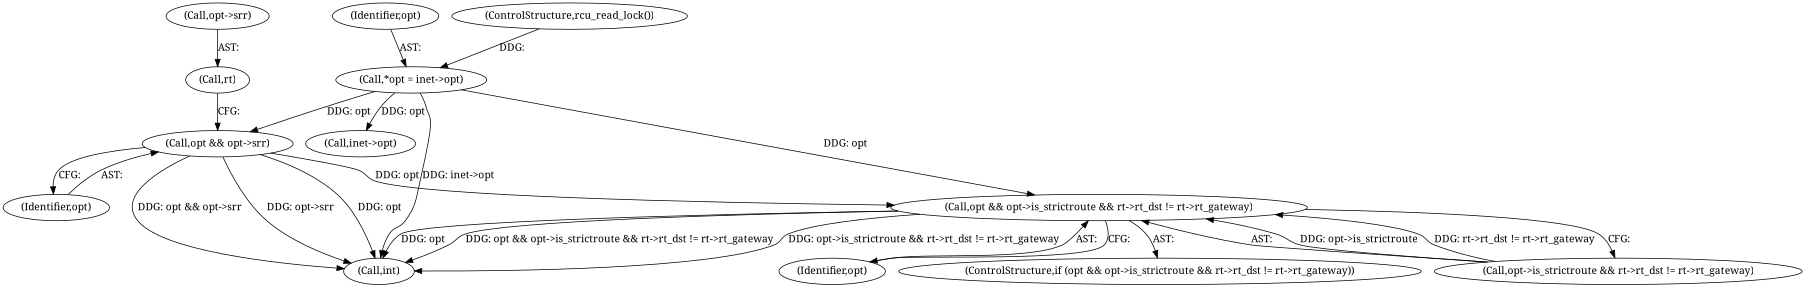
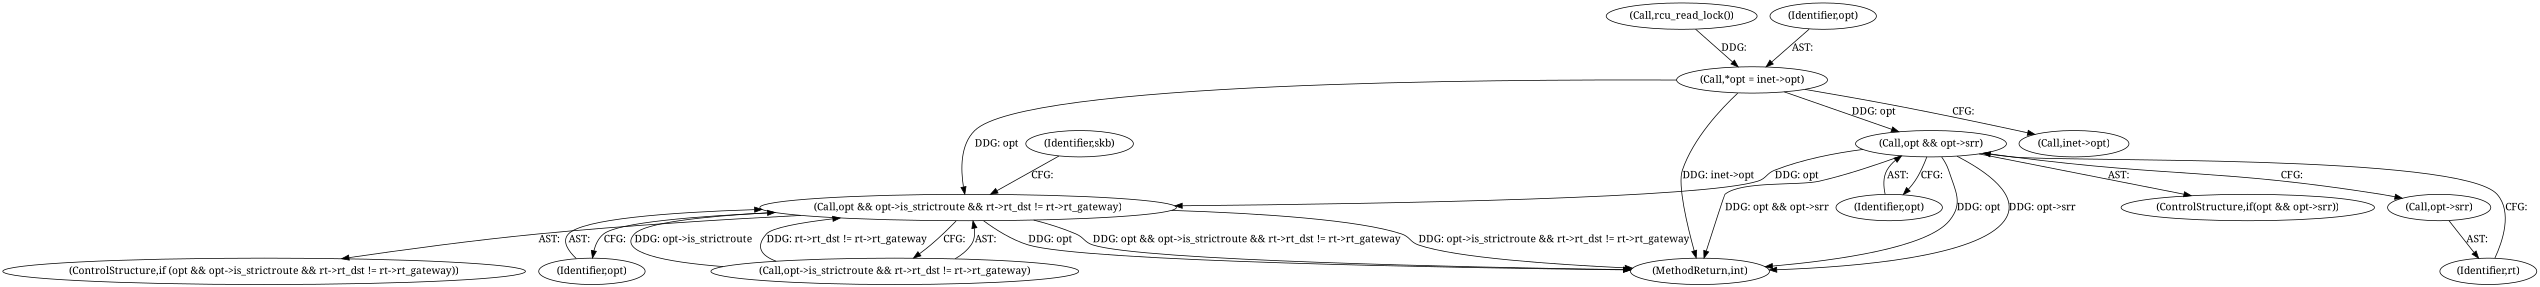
(570, 16) -> (1682, 16)
(218, 80) -> (2488, 271)
(404, 112) -> (1965, 112)
none -> (1080, 144)
none -> (2190, 173)
none -> (2248, 208)
(379, 271) -> (1700, 271)
